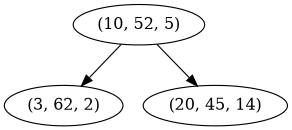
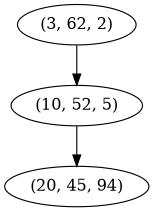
(105, 61) -> (77, 60)
(215, 106) -> (77, 187)
